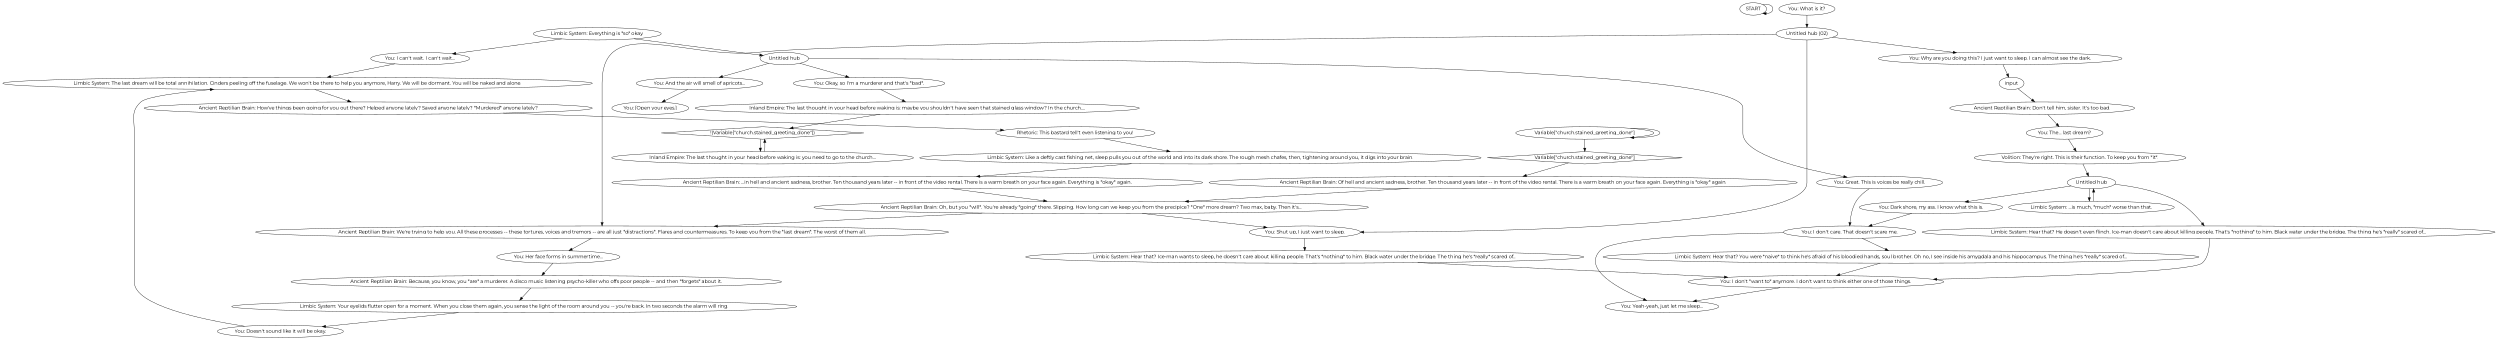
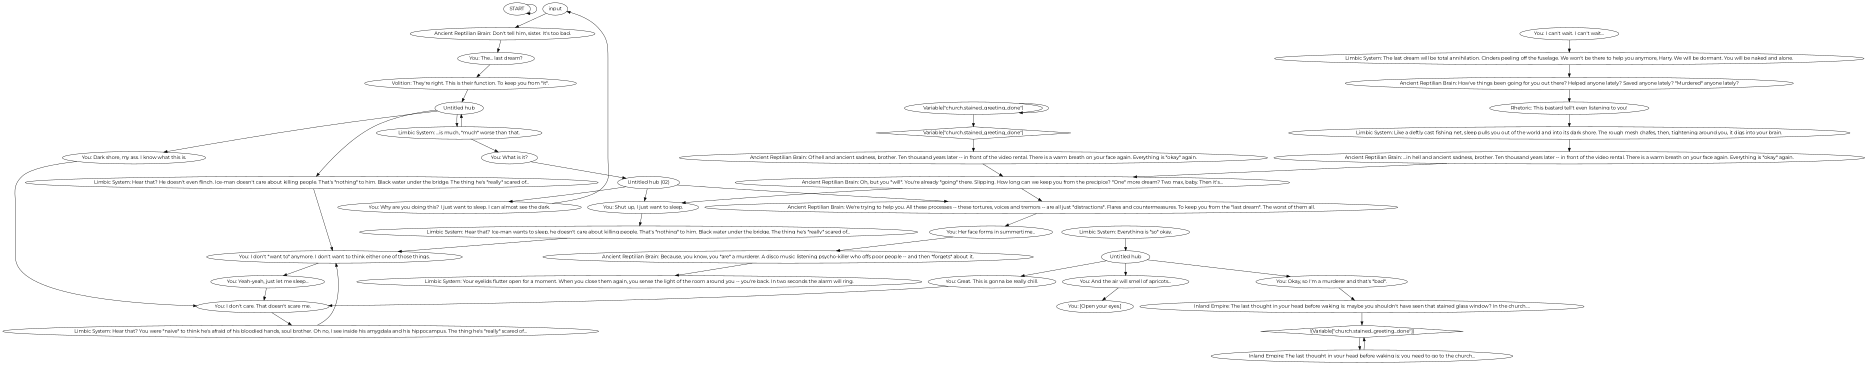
(509, 46) -> none
none -> (483, 145)
(1880, 183) -> (992, 282)
(1653, 239) -> (266, 292)
(280, 331) -> none
